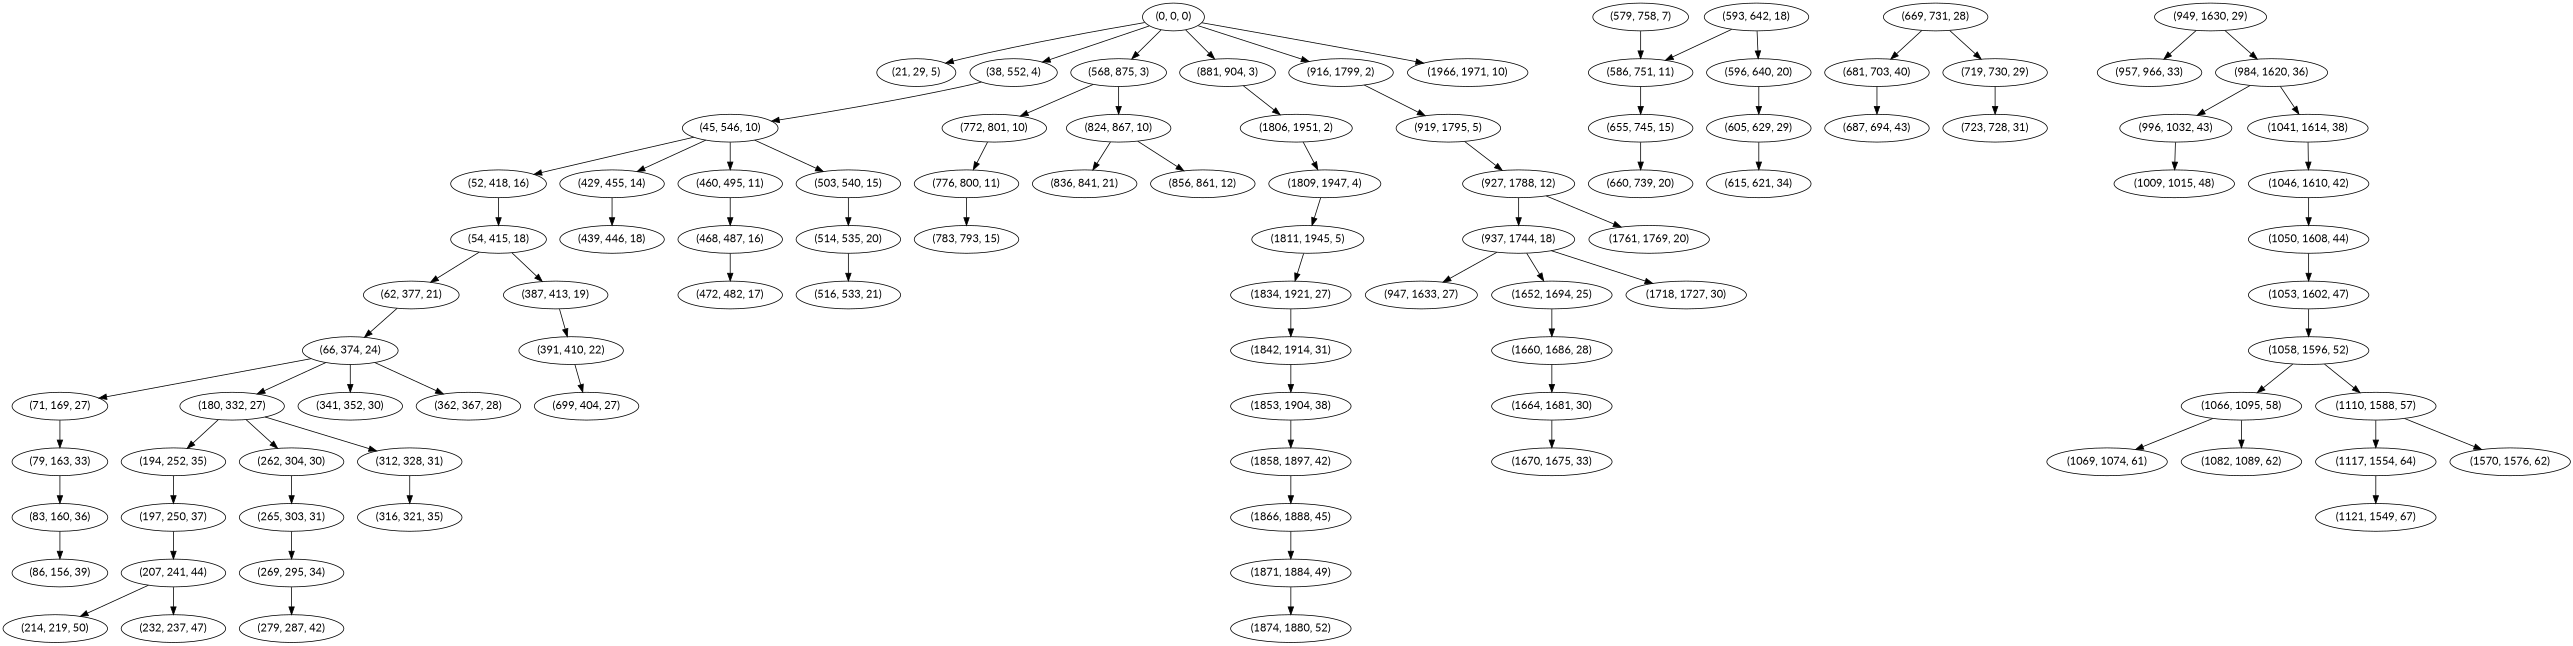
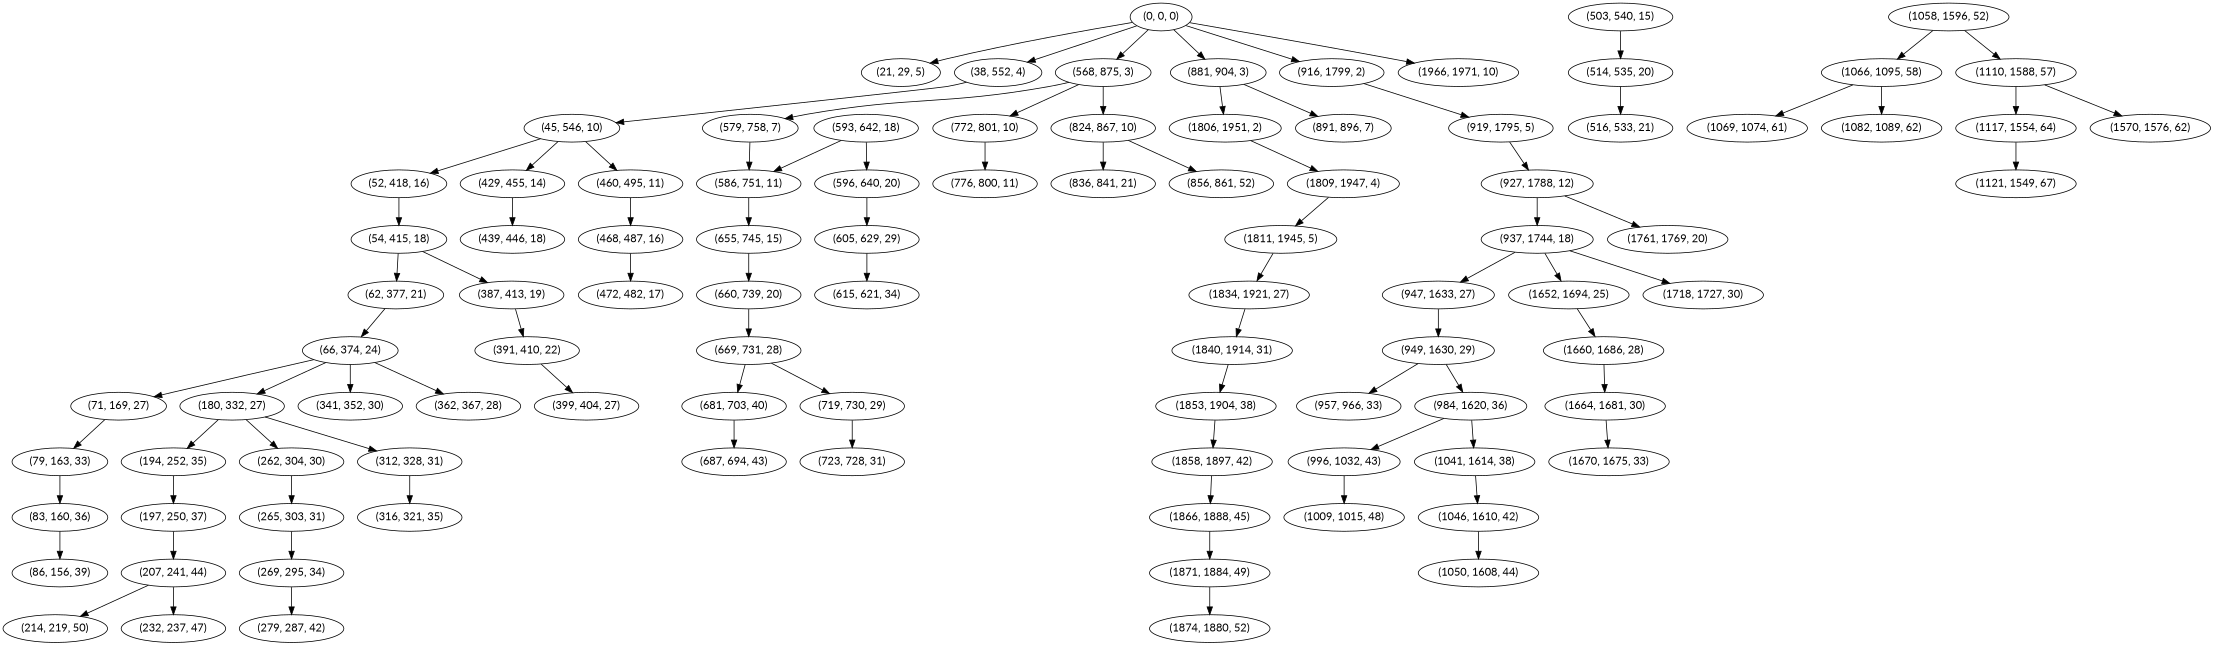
none -> (931, 100)
none -> (1343, 128)
(785, 154) -> none
(1203, 184) -> (1221, 184)
(967, 239) -> none
(2309, 295) -> none
none -> (749, 319)
none -> (1438, 319)
(1291, 351) -> (1232, 351)
(587, 406) -> (587, 406)
